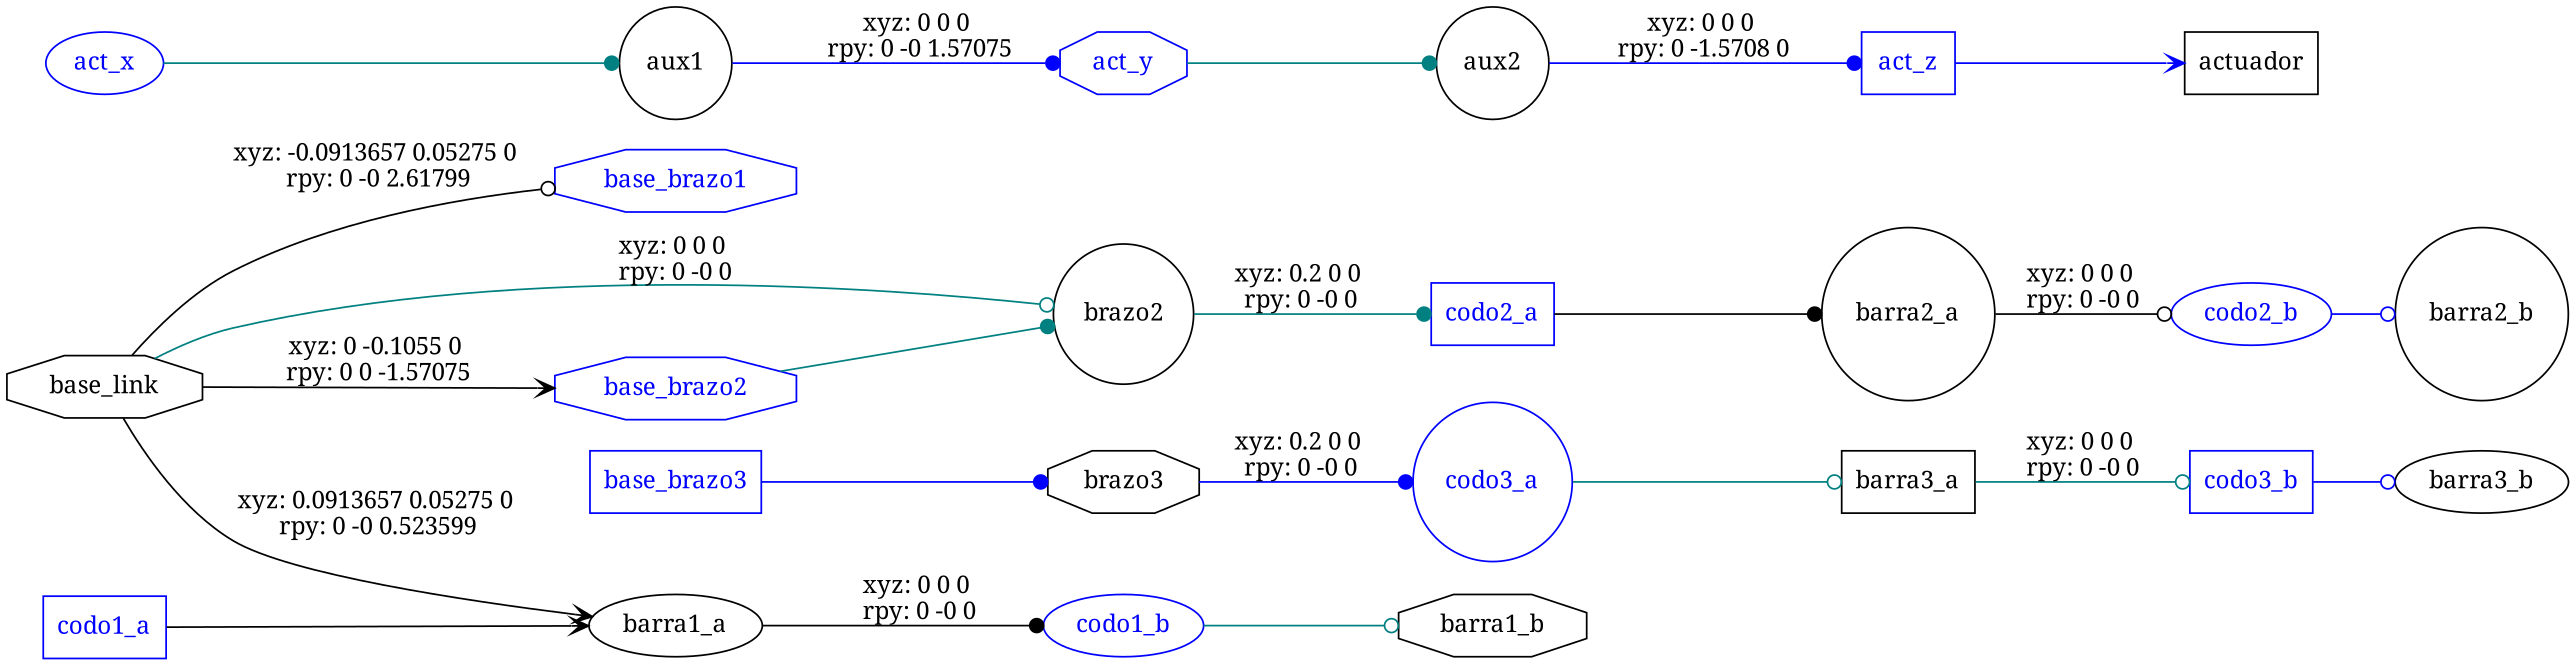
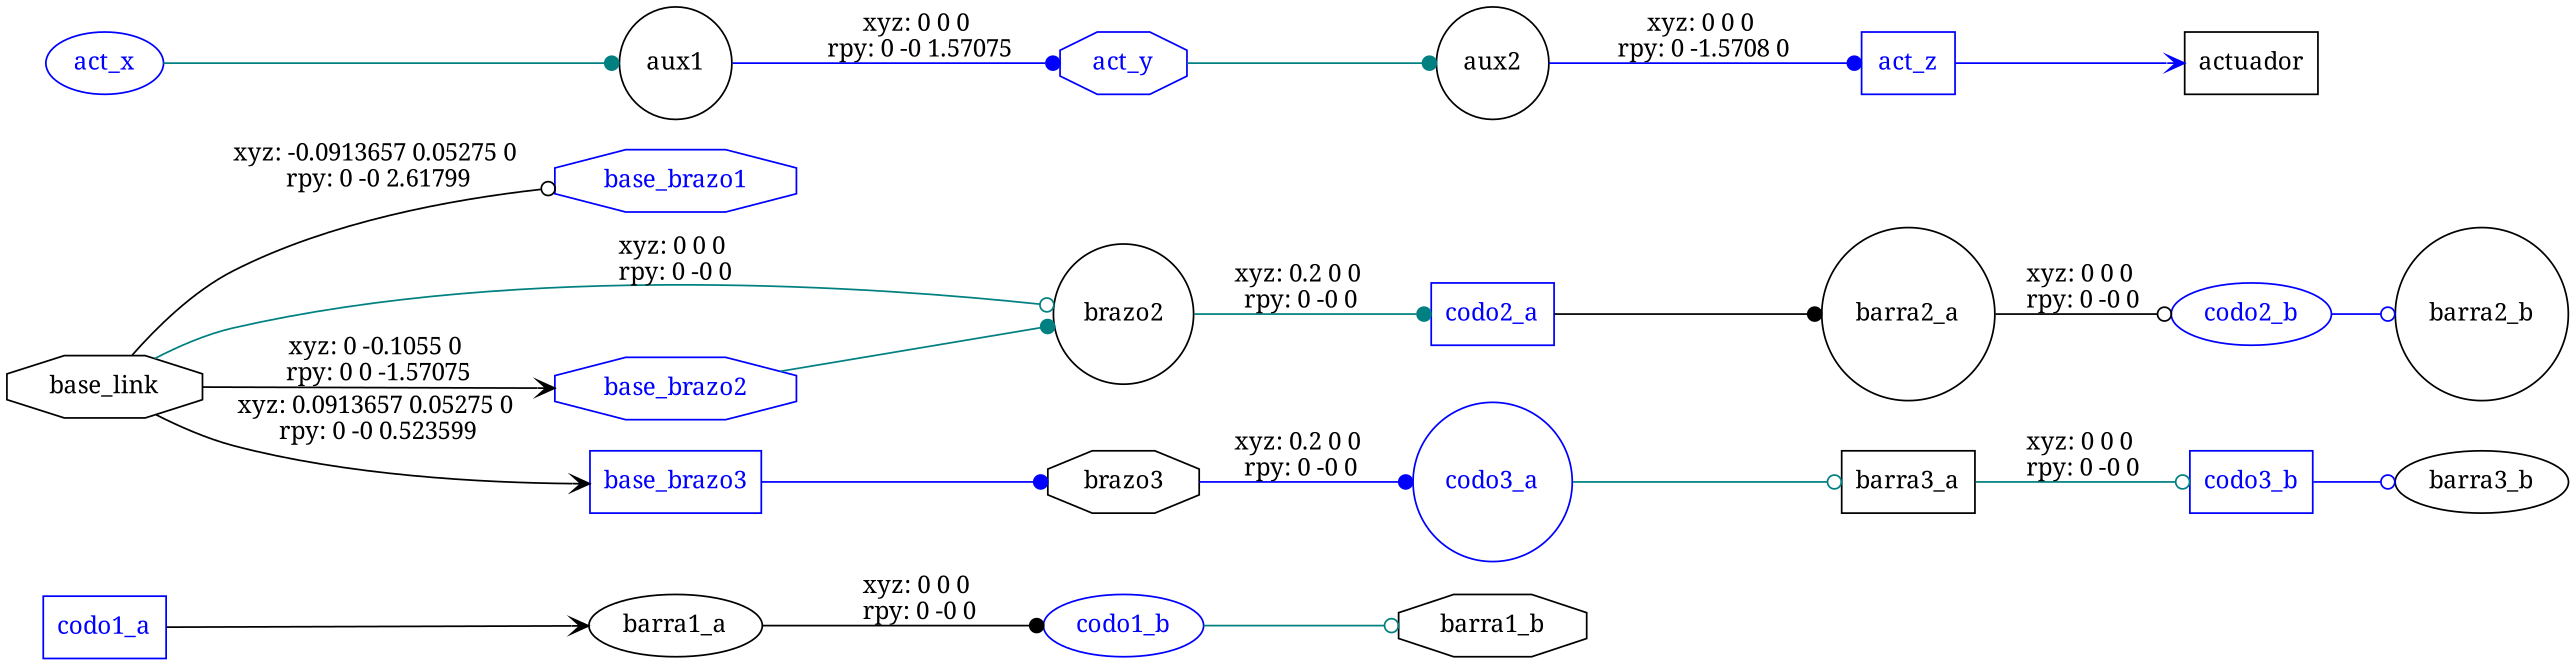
(320, 571) -> (360, 470)
